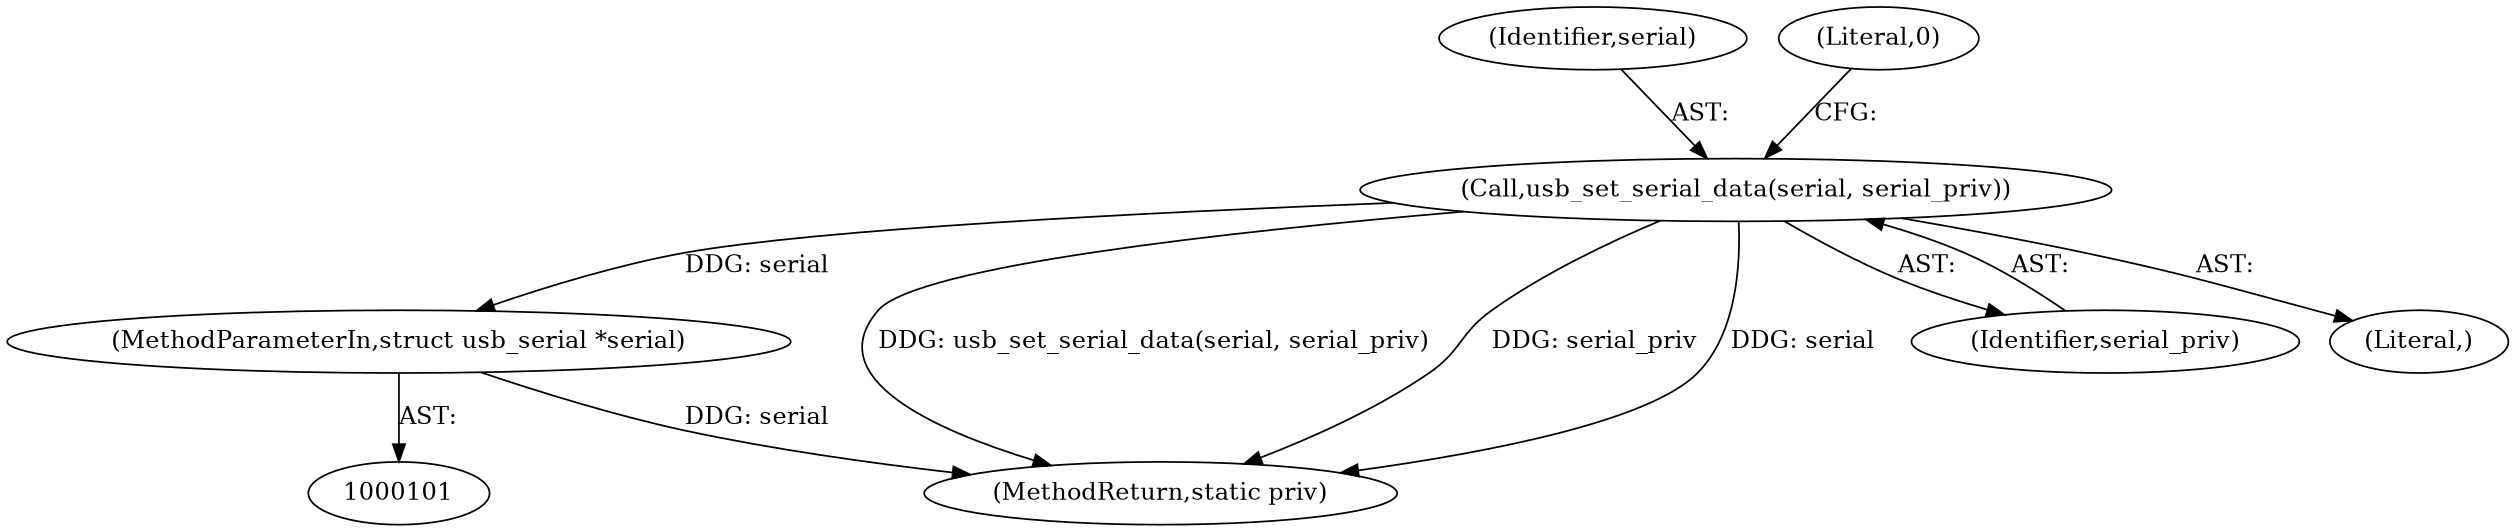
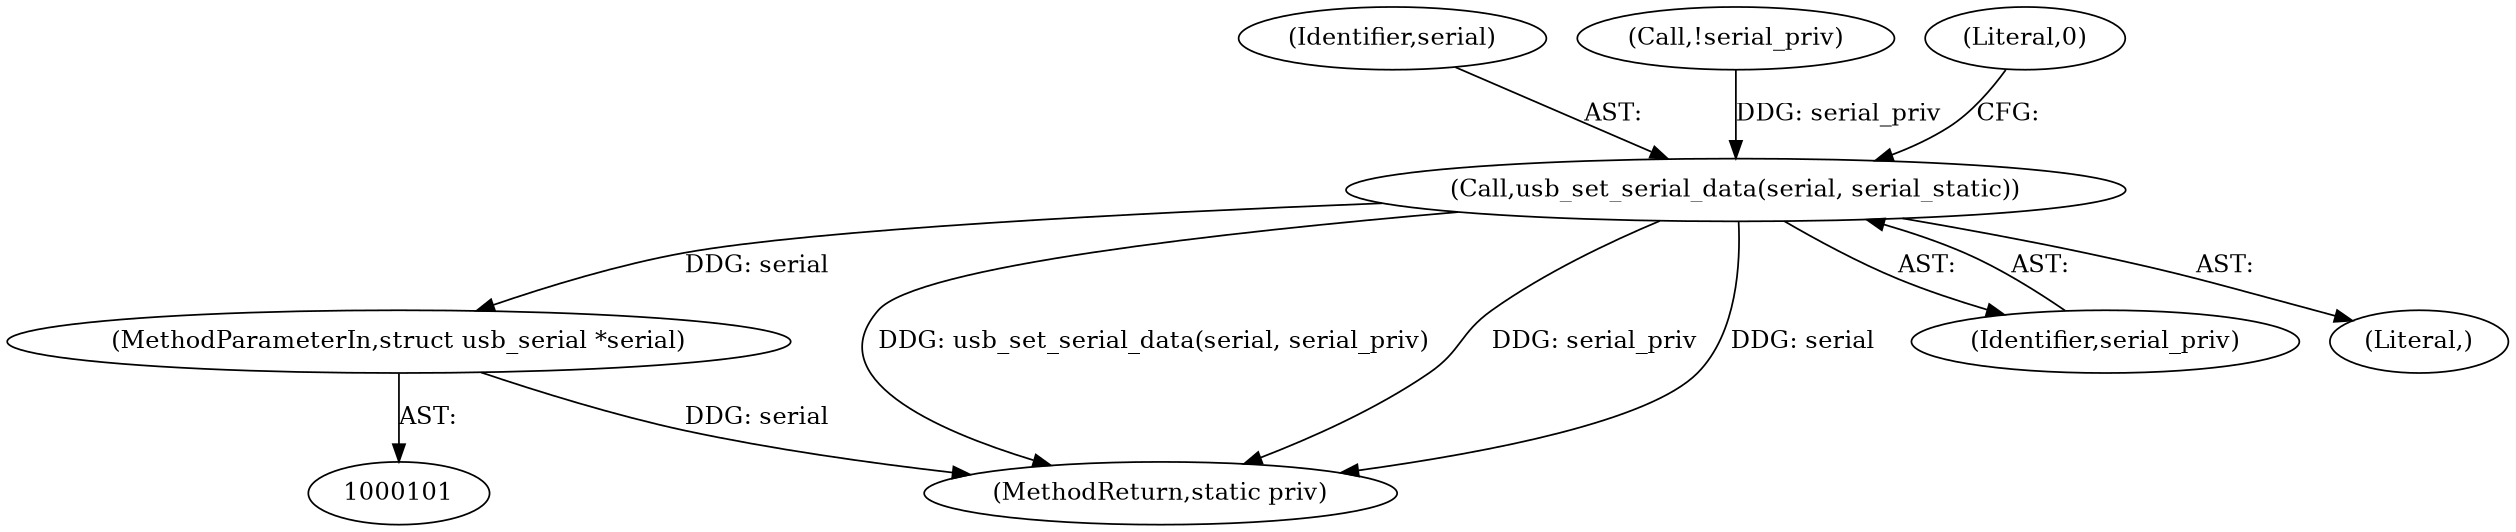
none -> (1736, 38)
(1736, 190) -> (1736, 190)
